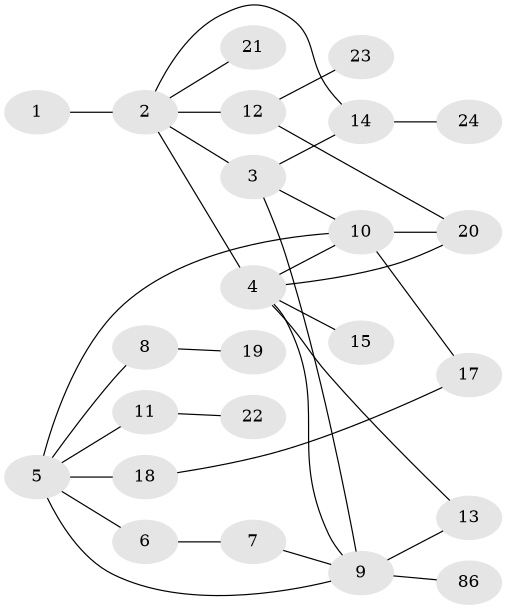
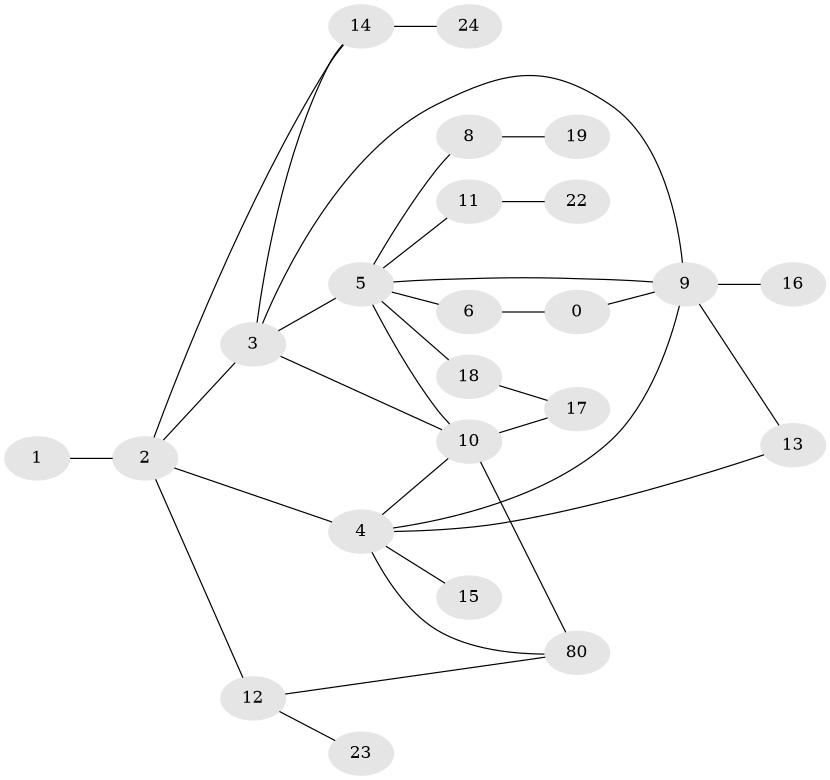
(253, 47) -> none
(469, 232) -> (577, 653)
none -> (307, 314)
(253, 542) -> (577, 312)
(469, 583) -> (793, 284)
